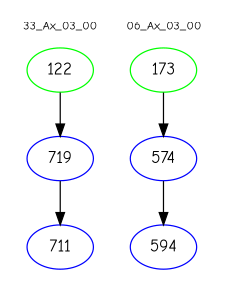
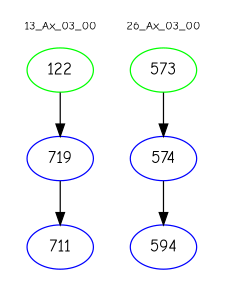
(61, 26) -> (61, 26)
(164, 26) -> (164, 26)
(163, 70) -> (163, 70)
